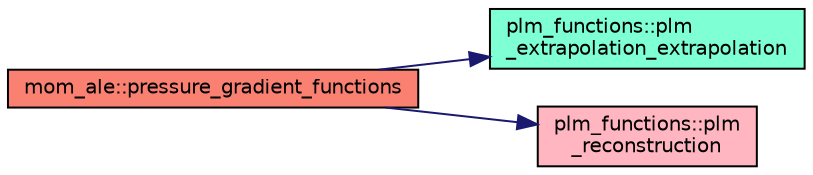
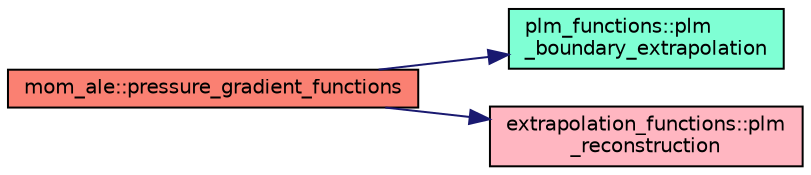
(647, 39) -> (646, 39)
(647, 136) -> (646, 136)
